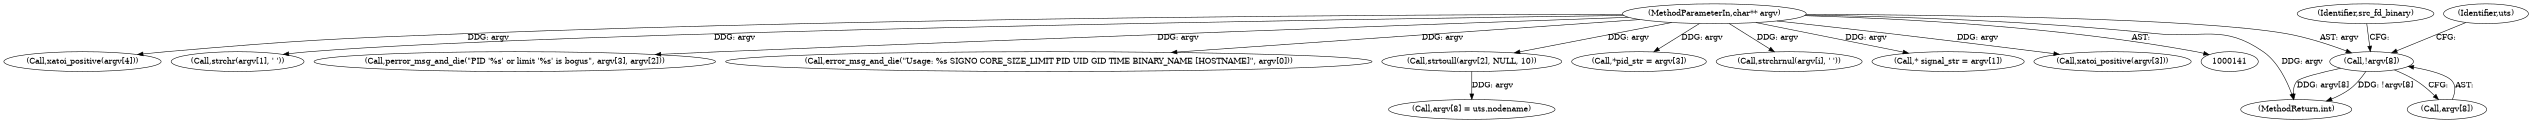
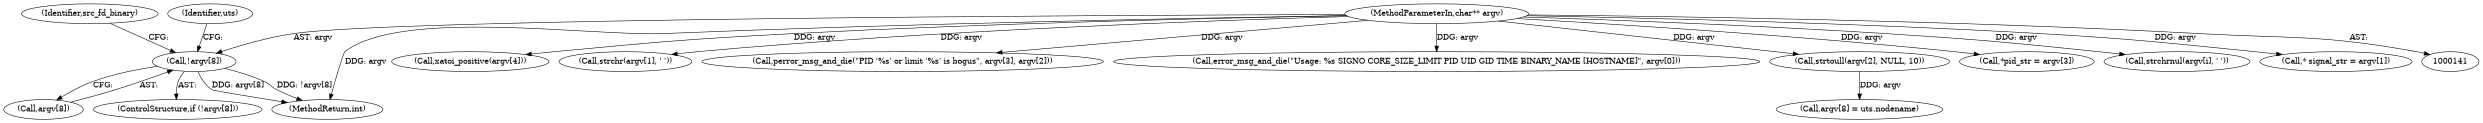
(2113, 62) -> none
none -> (178, 109)
